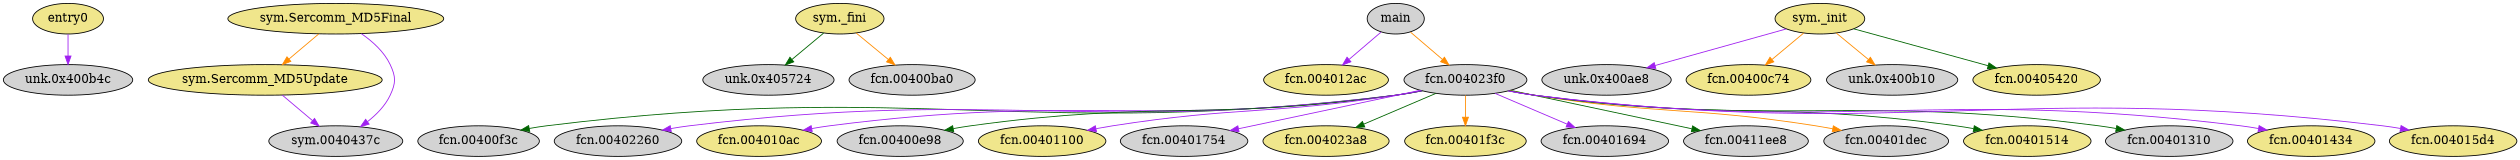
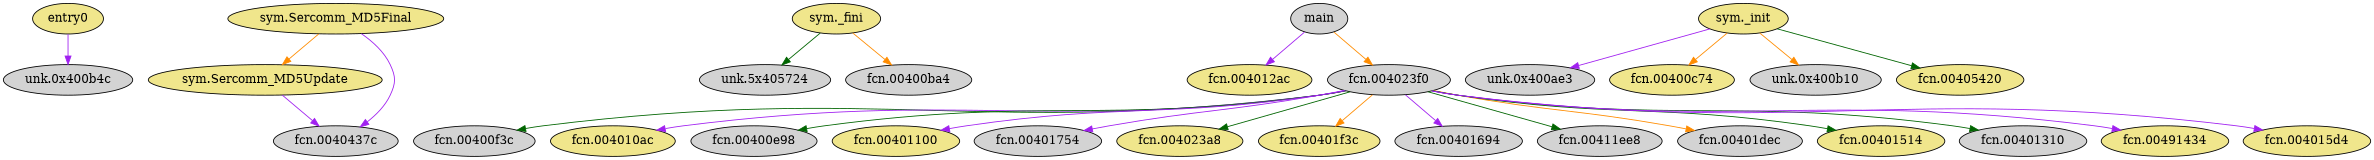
(768, 80) -> (765, 80)
(912, 80) -> (909, 80)
(1607, 80) -> (1530, 80)
(336, 141) -> (336, 141)
(618, 141) -> none
(2311, 141) -> (2165, 141)
